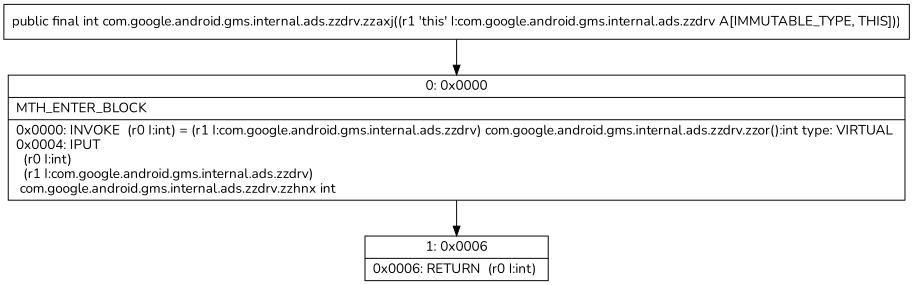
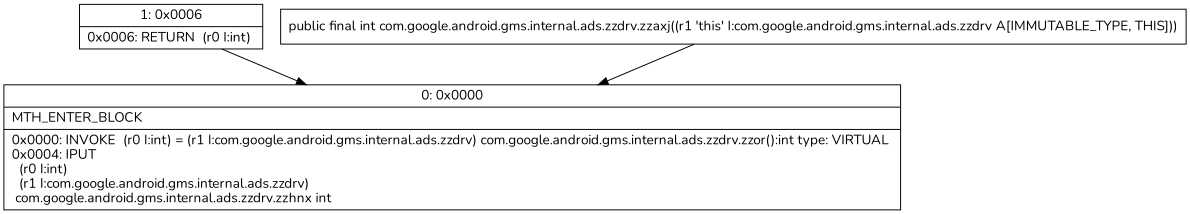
(457, 213) -> (259, 65)
